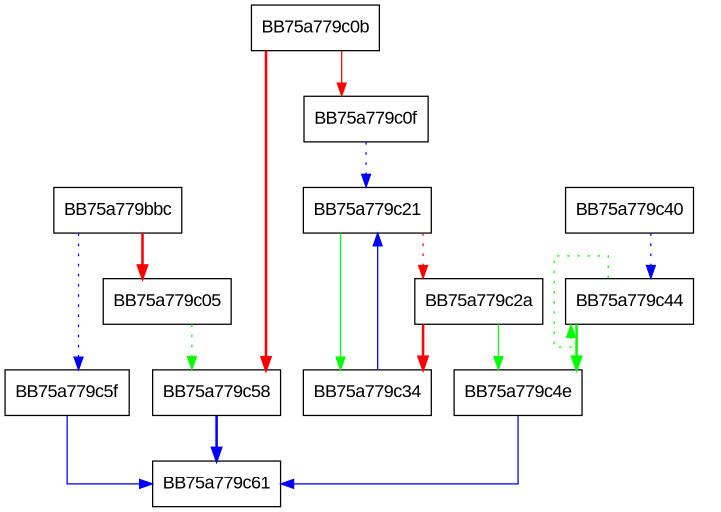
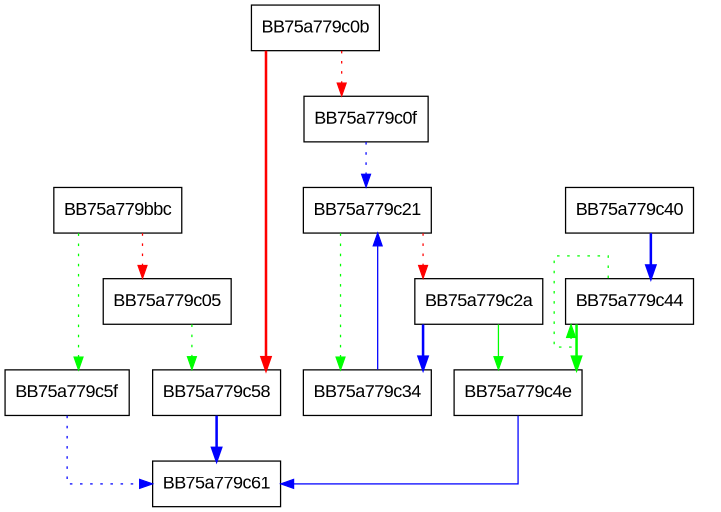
(342, 67) -> (342, 67)
(142, 249) -> (142, 249)
(651, 249) -> (651, 249)
(79, 295) -> (79, 295)
(341, 295) -> (341, 295)
(423, 341) -> (423, 341)
(69, 484) -> (69, 484)
